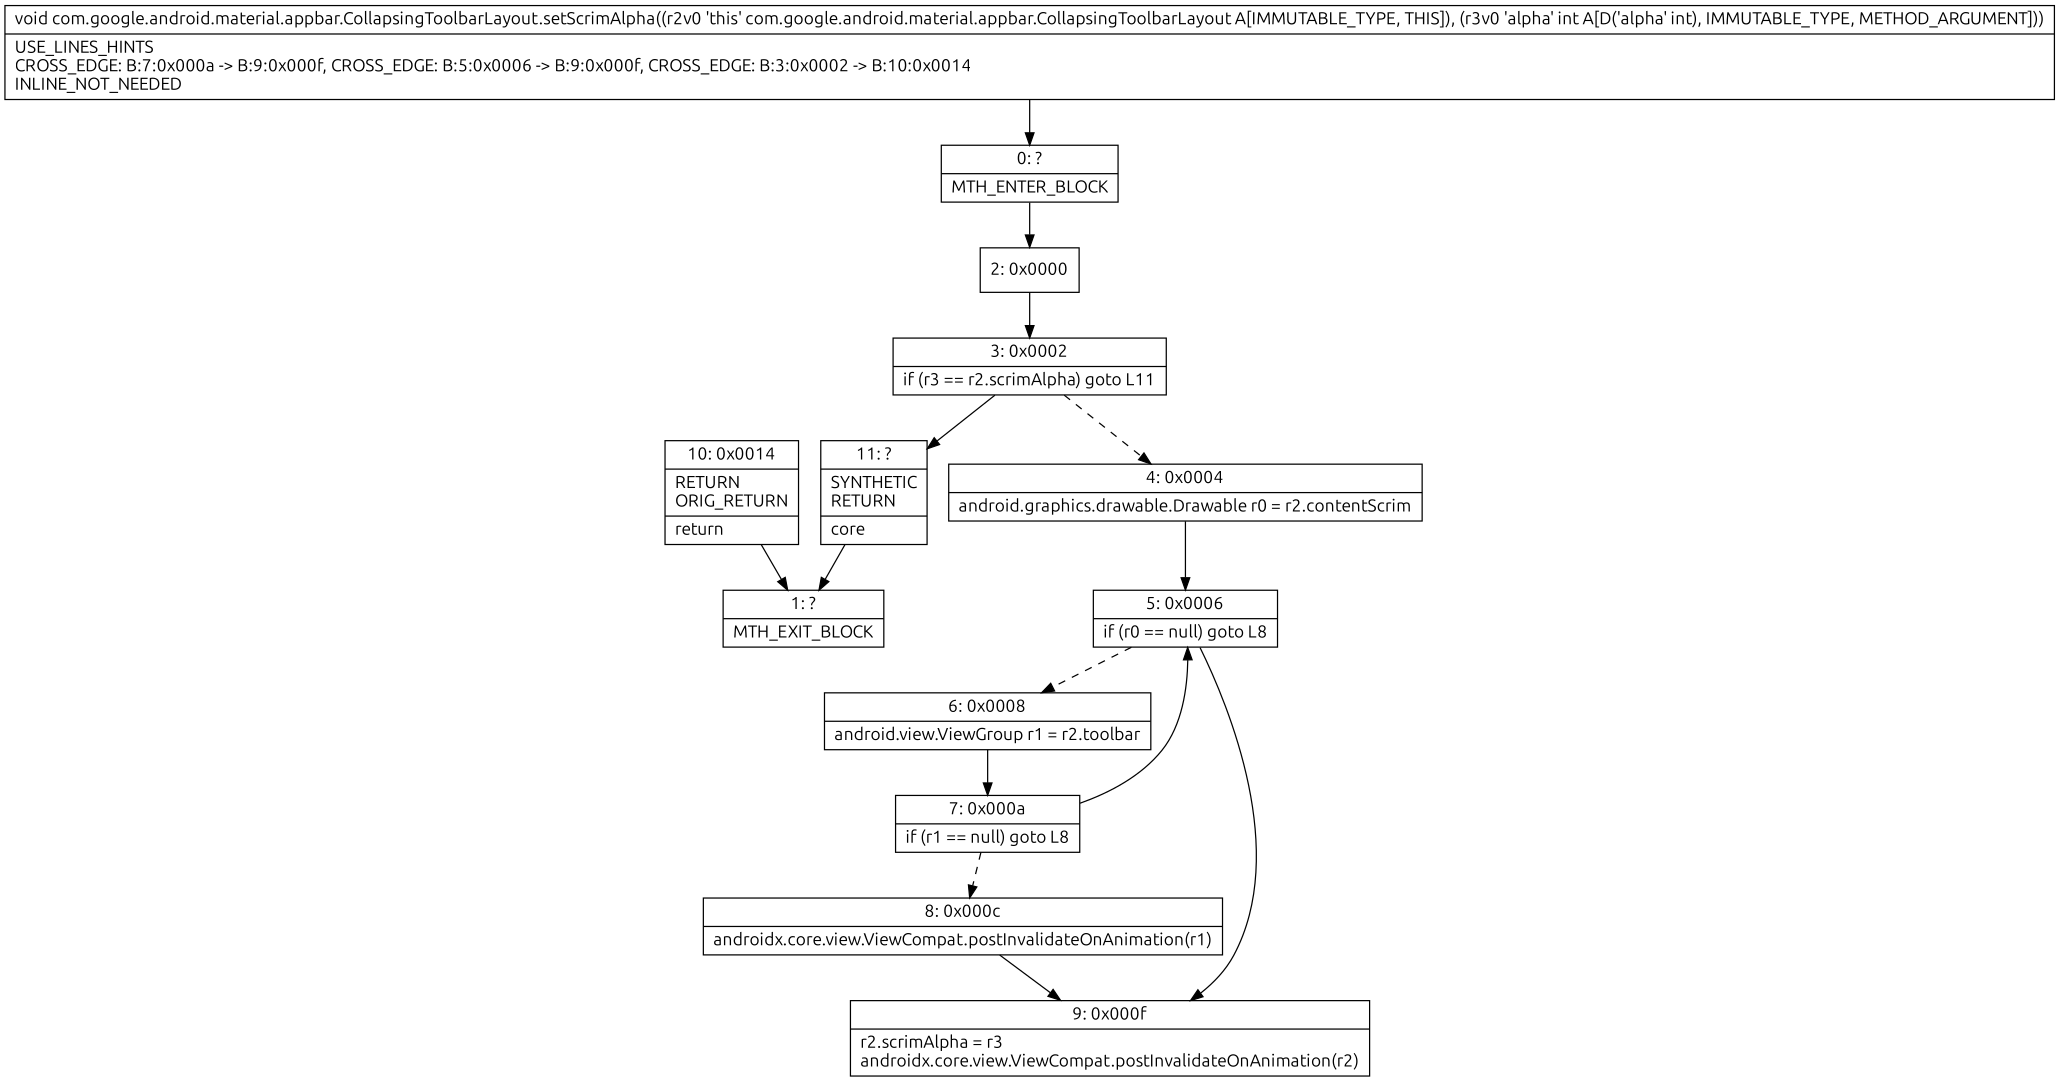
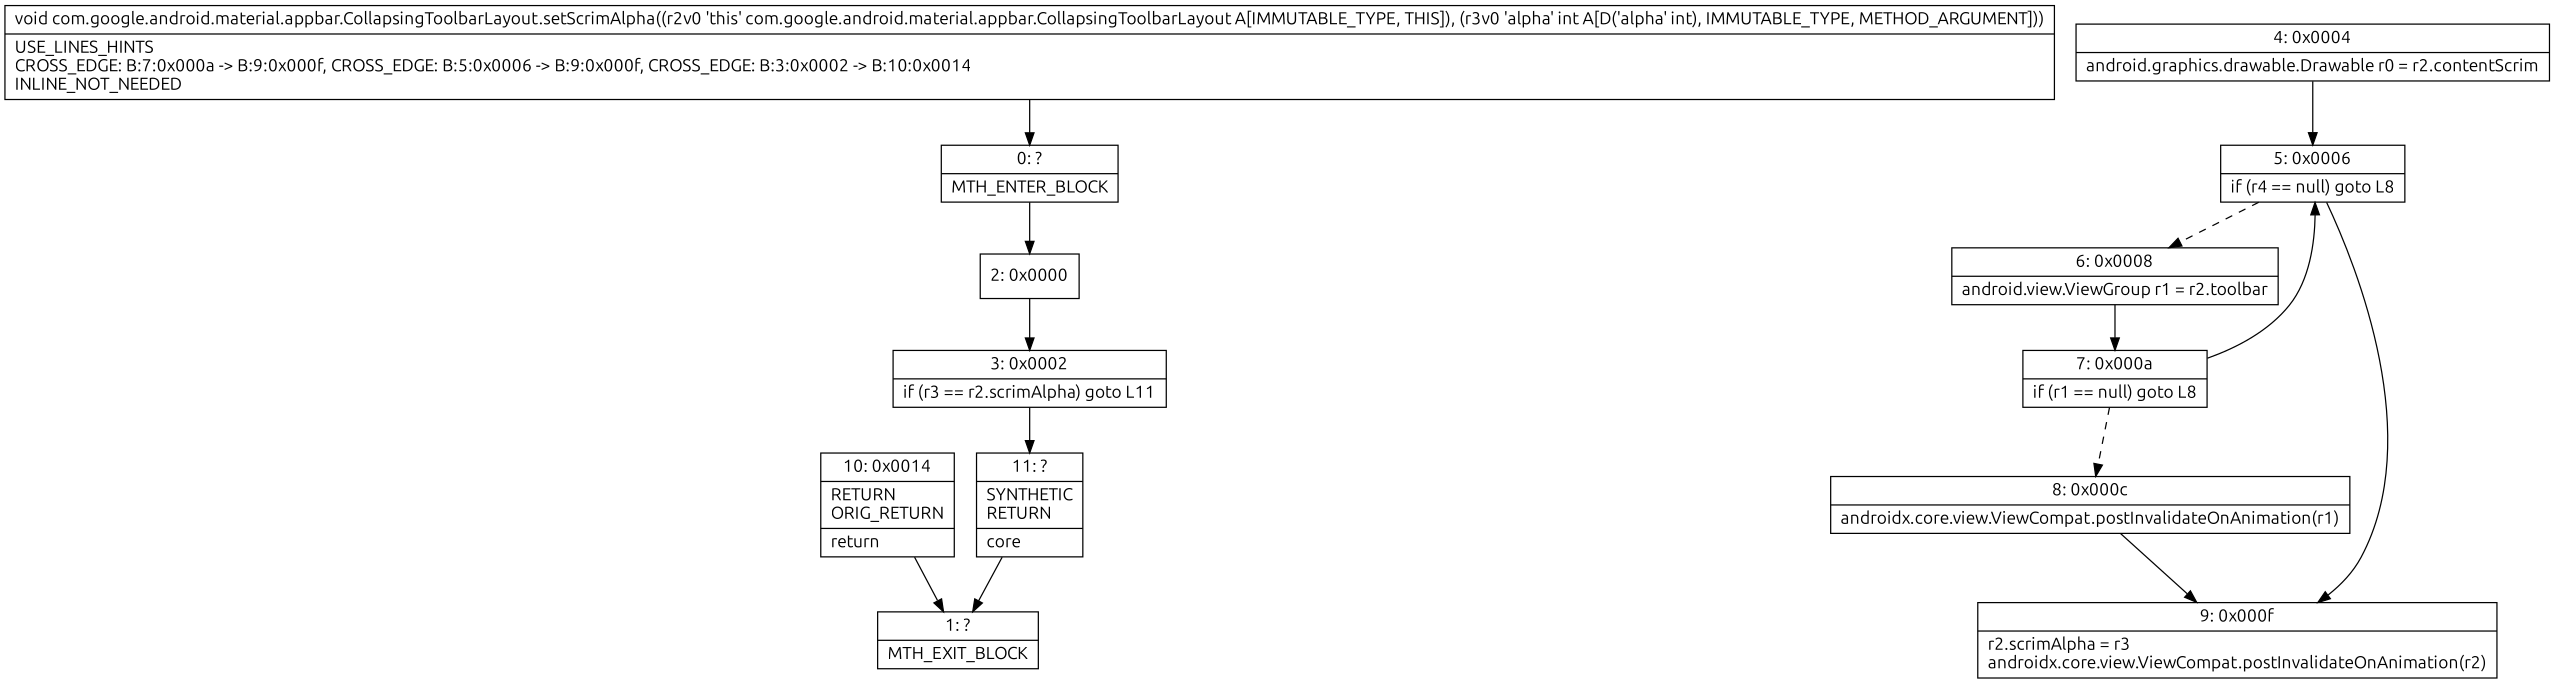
(1103, 426) -> none
(1185, 632) -> (2313, 187)
